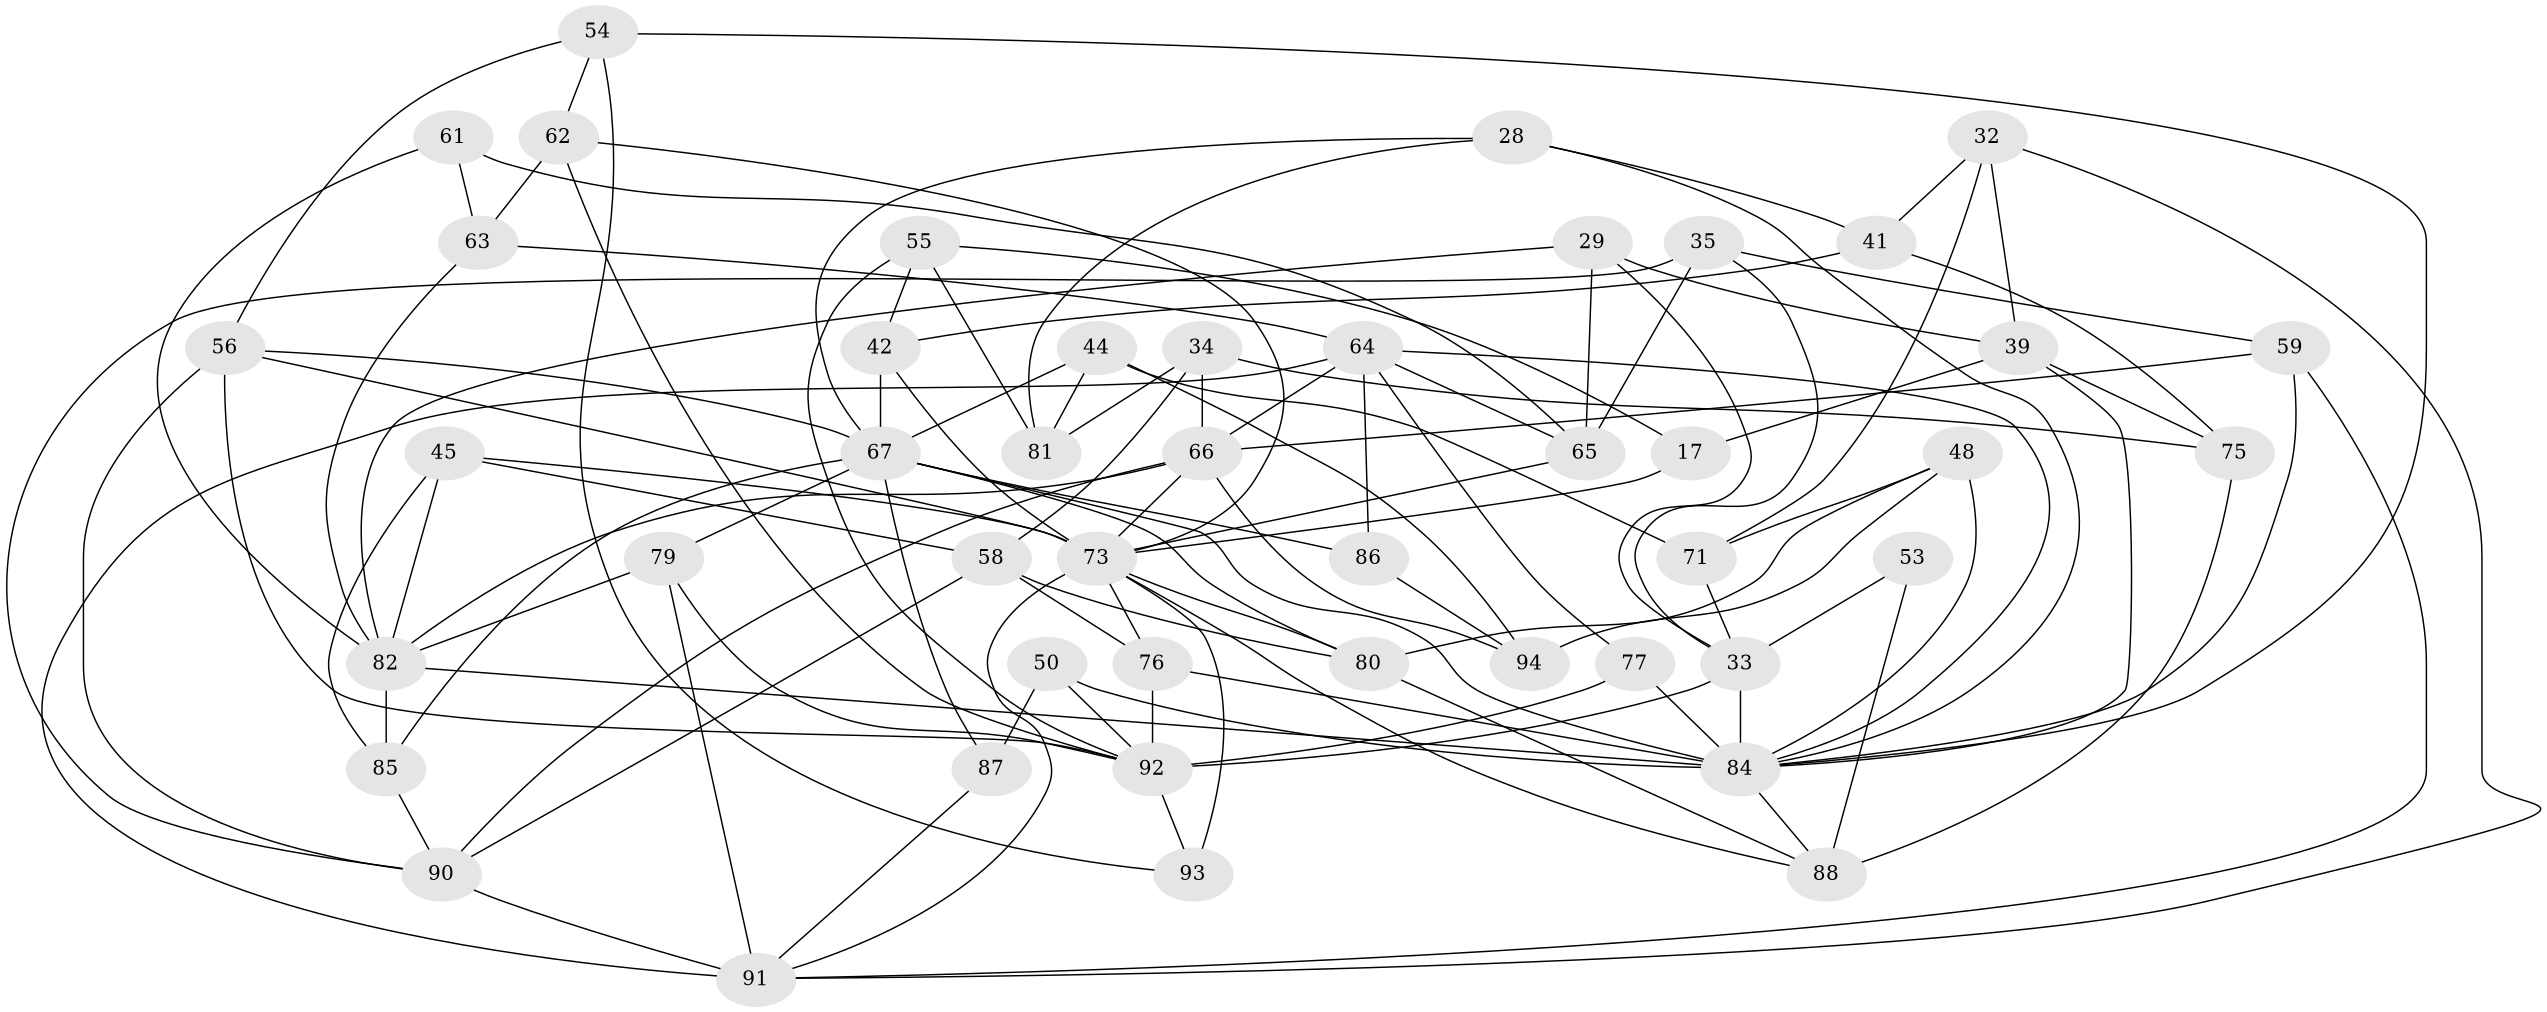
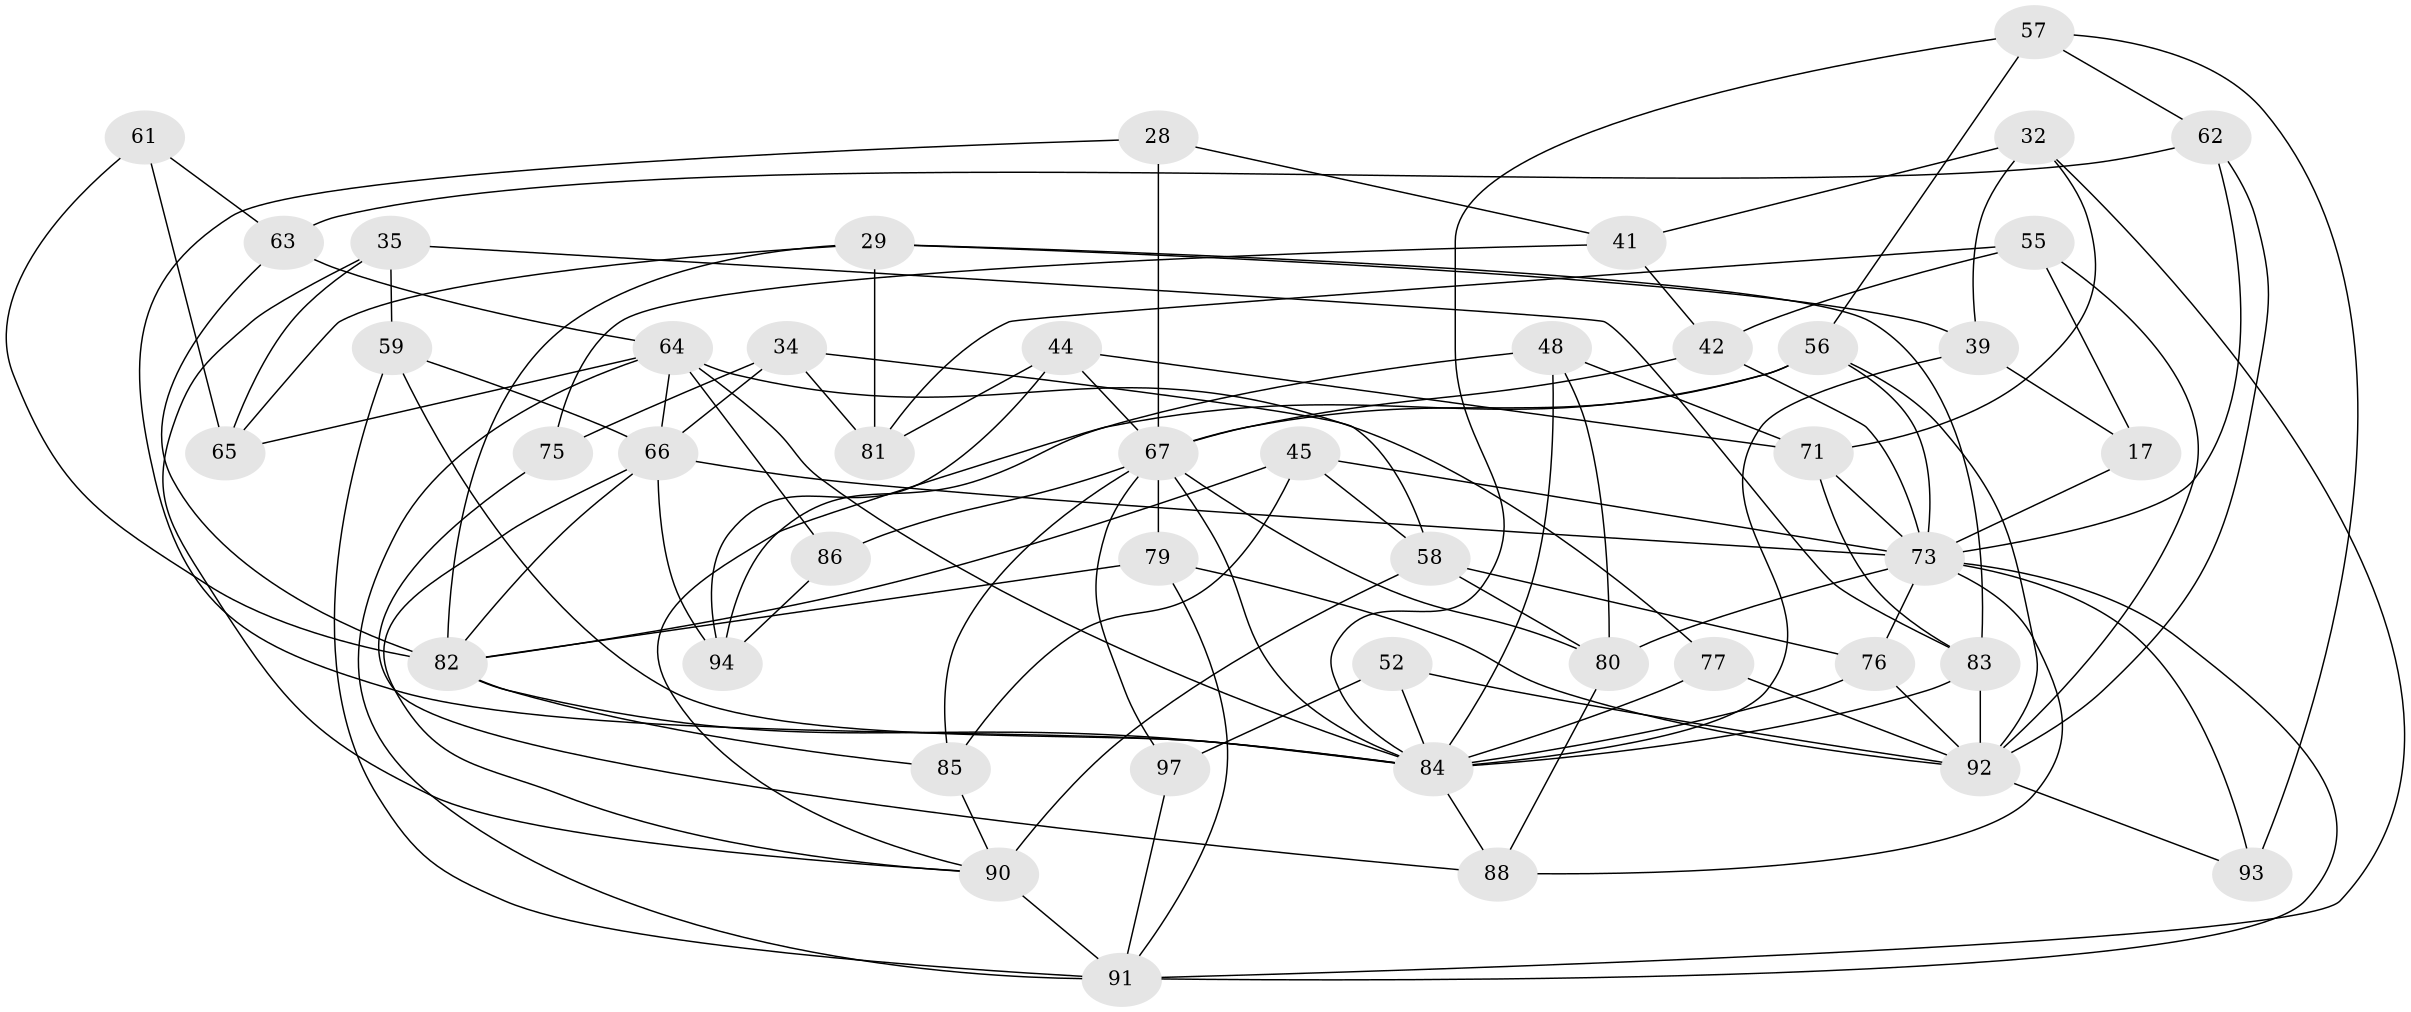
(598, 32) -> (2034, 32)
(1188, 208) -> (875, 348)
(2127, 401) -> none
(1341, 506) -> (1869, 506)
(1913, 559) -> none
(1047, 664) -> (1392, 664)
(1741, 664) -> (1980, 664)
(992, 769) -> (1170, 769)
